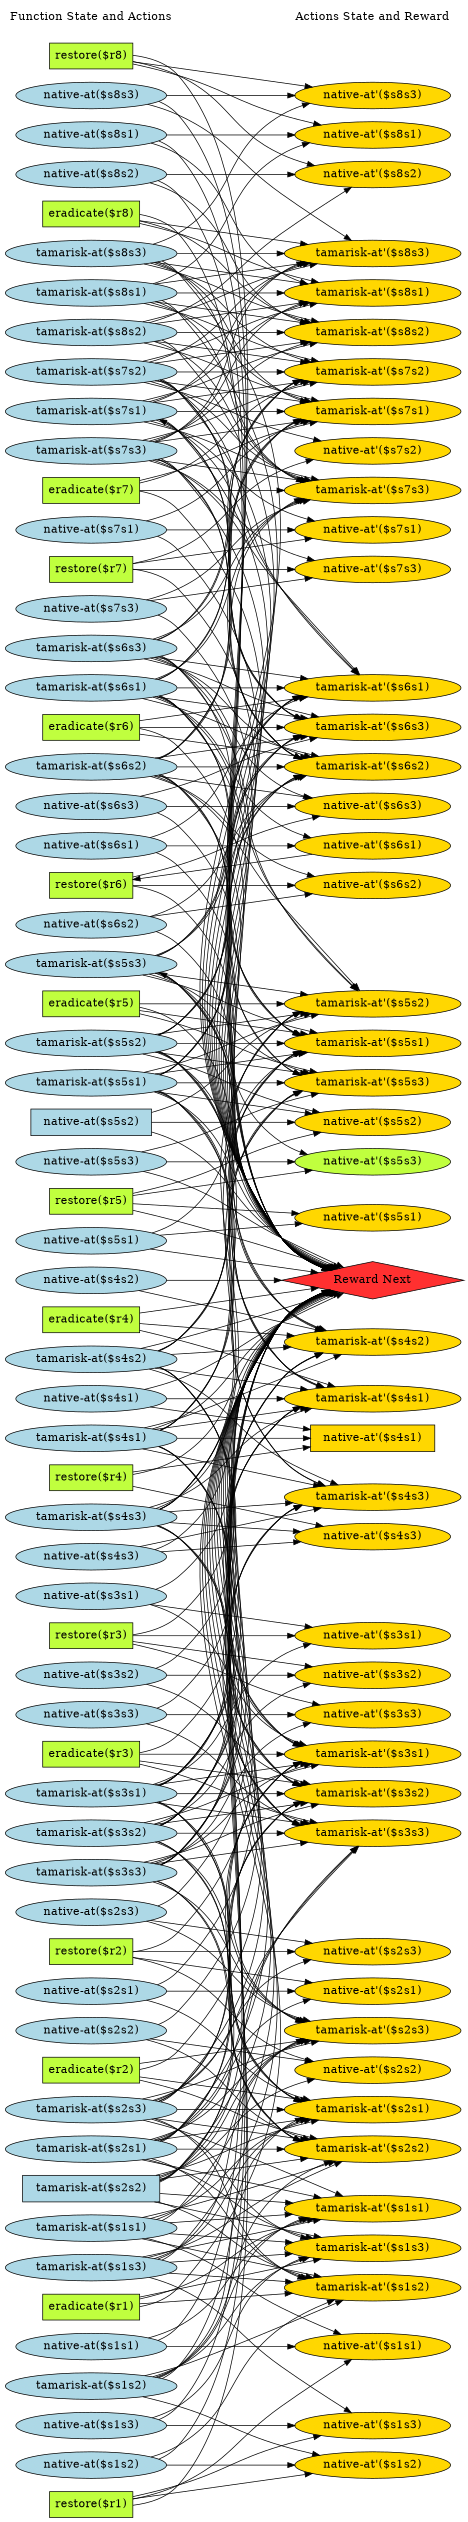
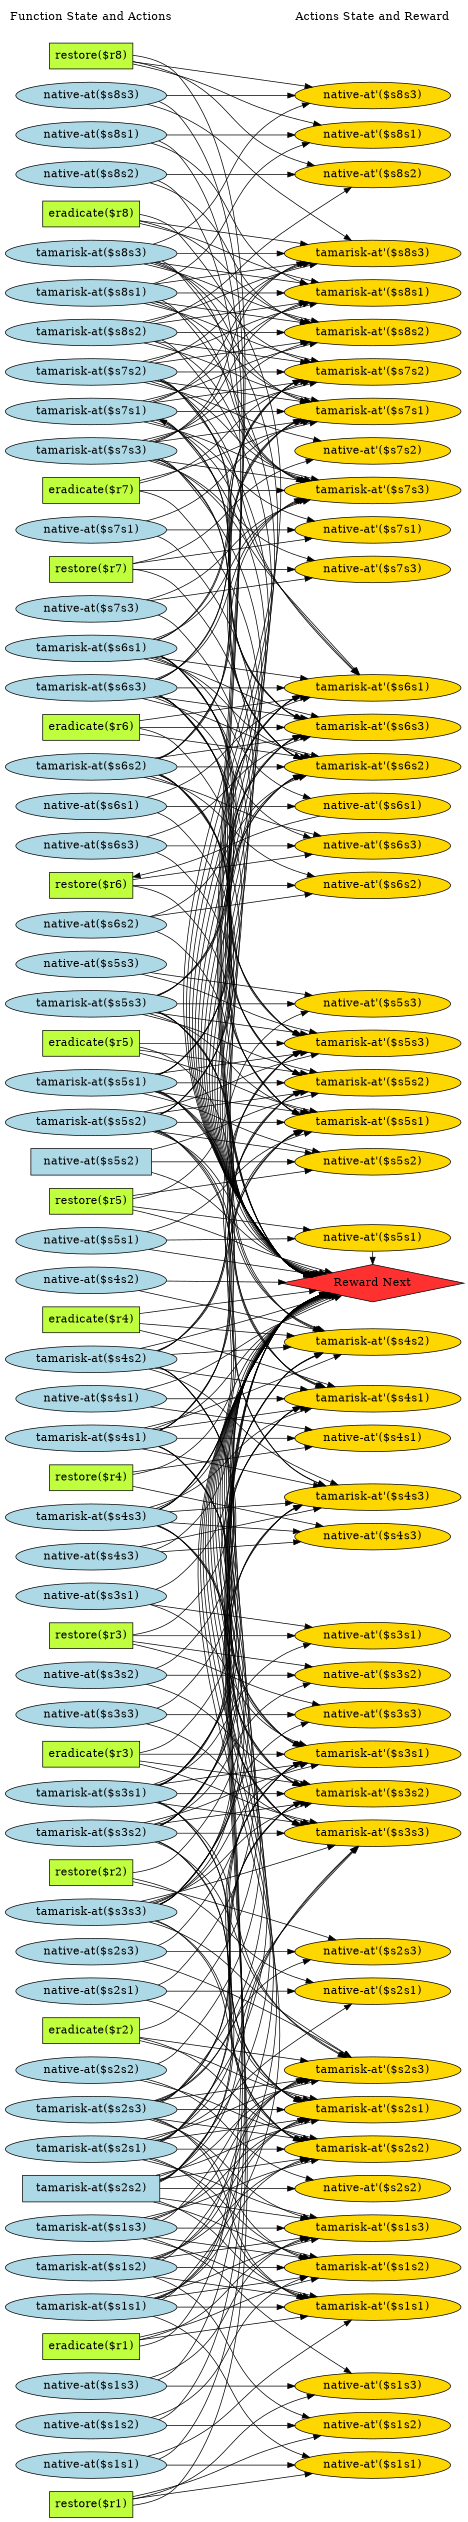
none -> (229, 862)
(373, 1162) -> (373, 1004)
(232, 1188) -> (233, 1201)
(241, 1215) -> (373, 1254)
(373, 1438) -> (373, 1438)
(219, 2000) -> none
none -> (229, 2172)
